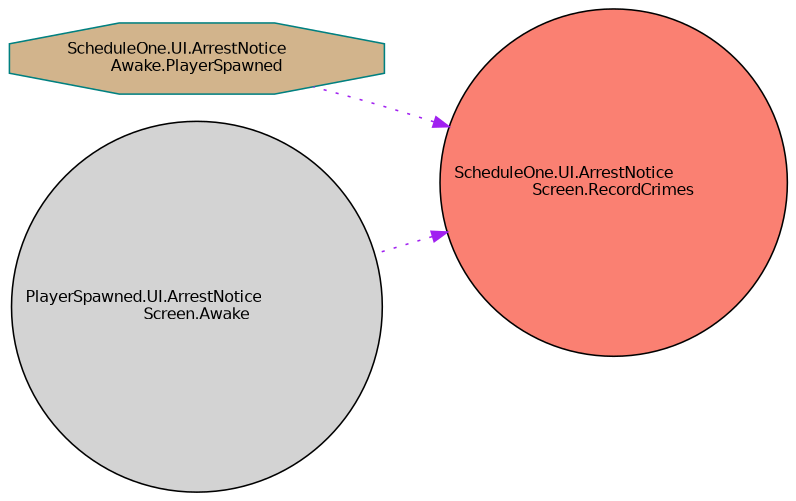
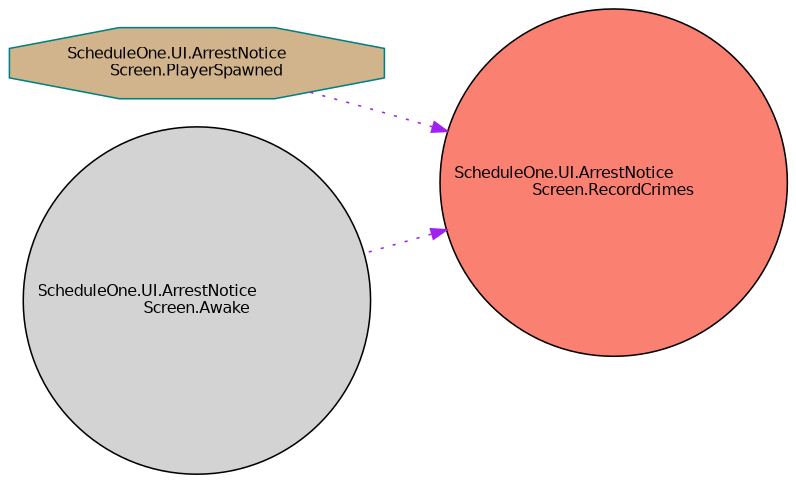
(197, 59) -> (197, 63)
(197, 307) -> (197, 301)
